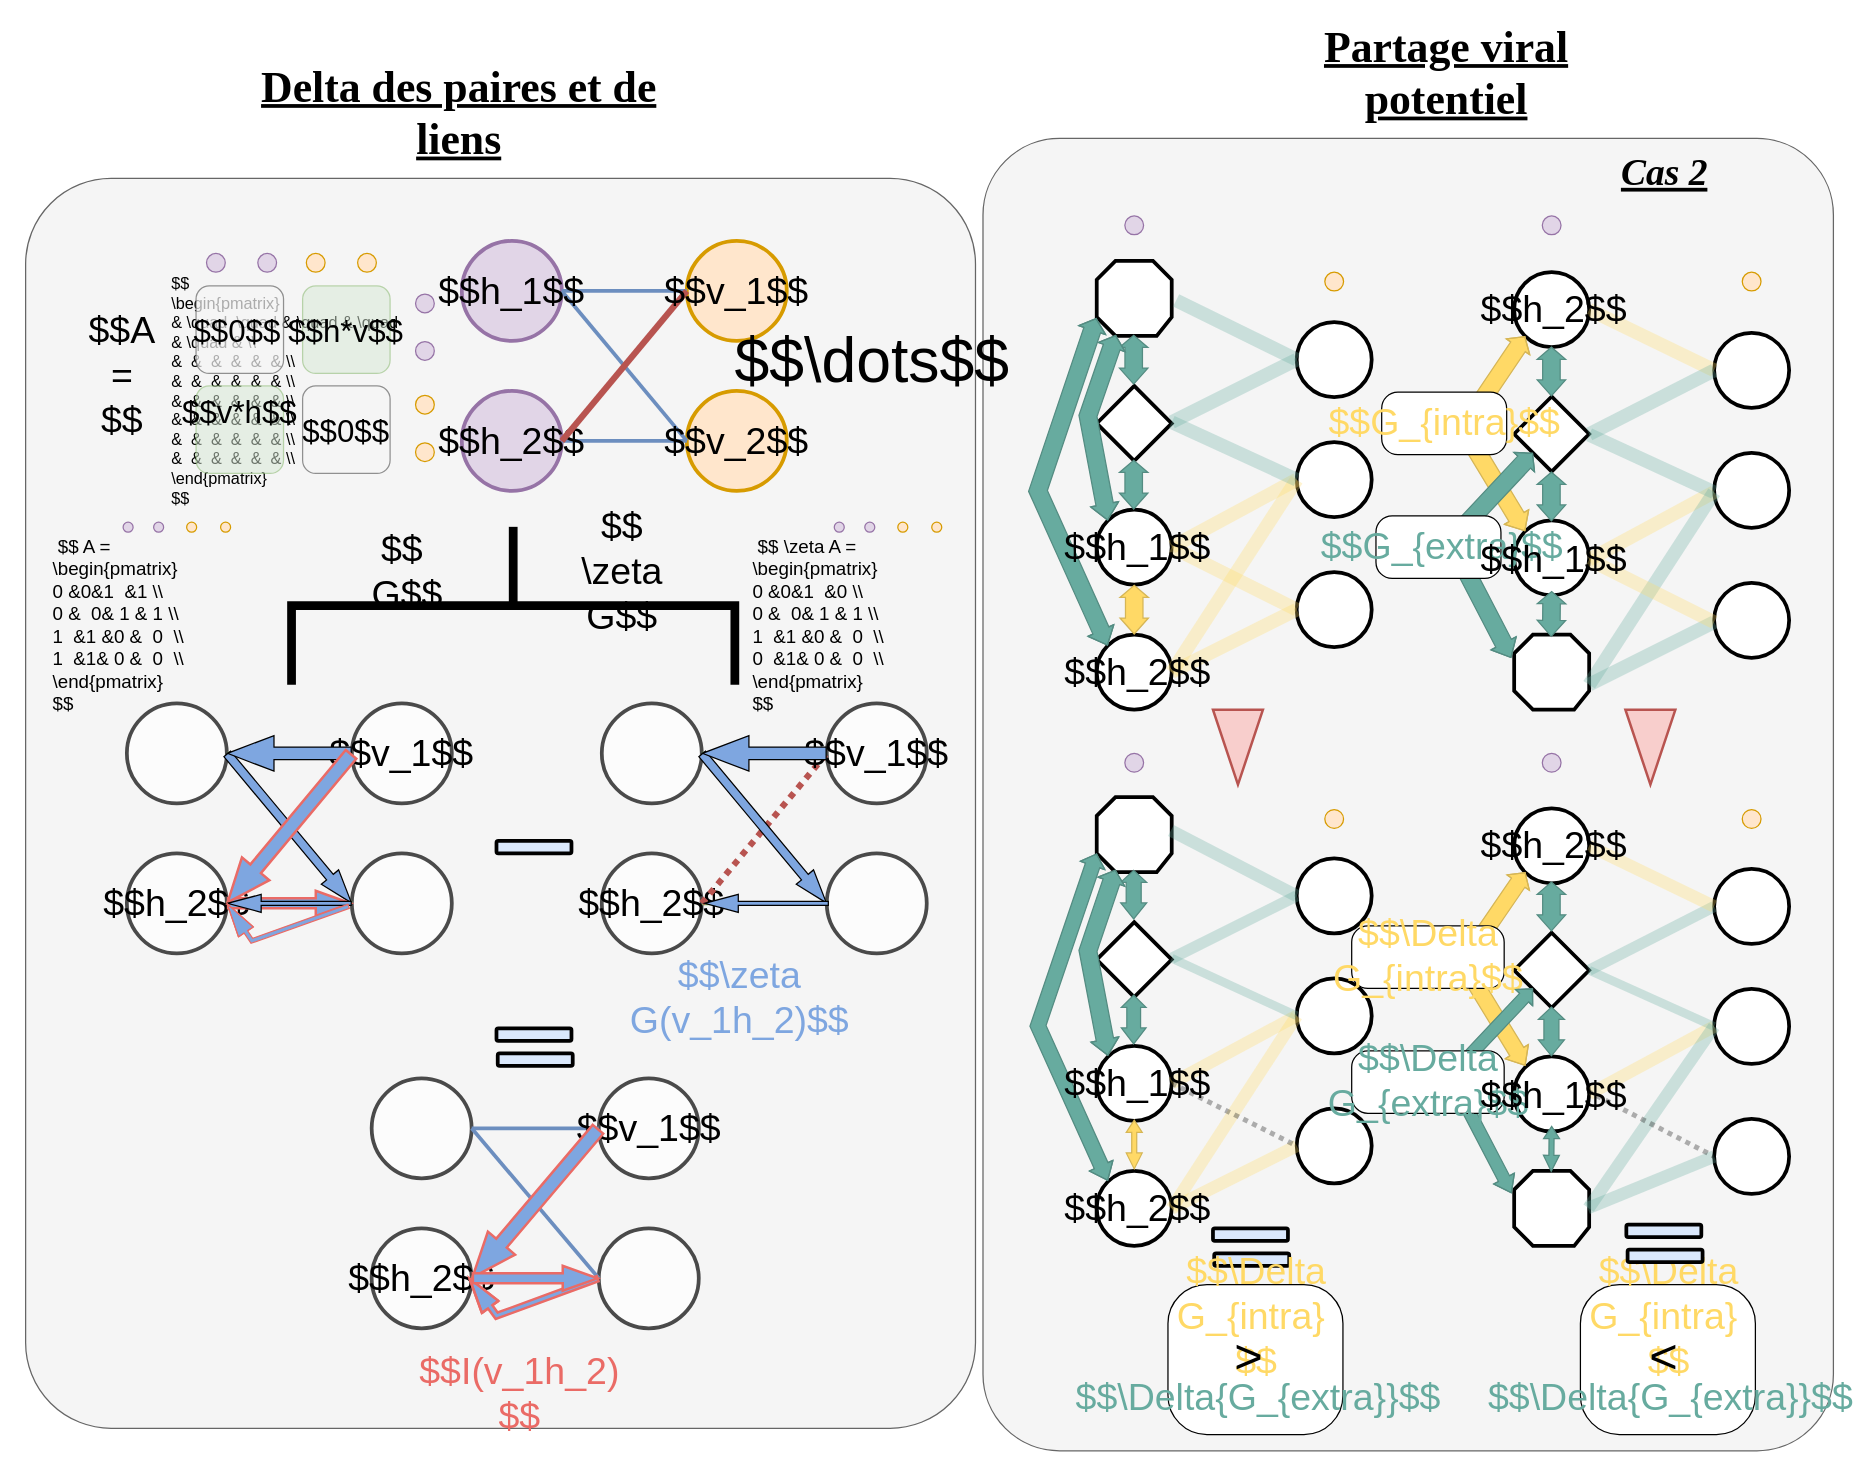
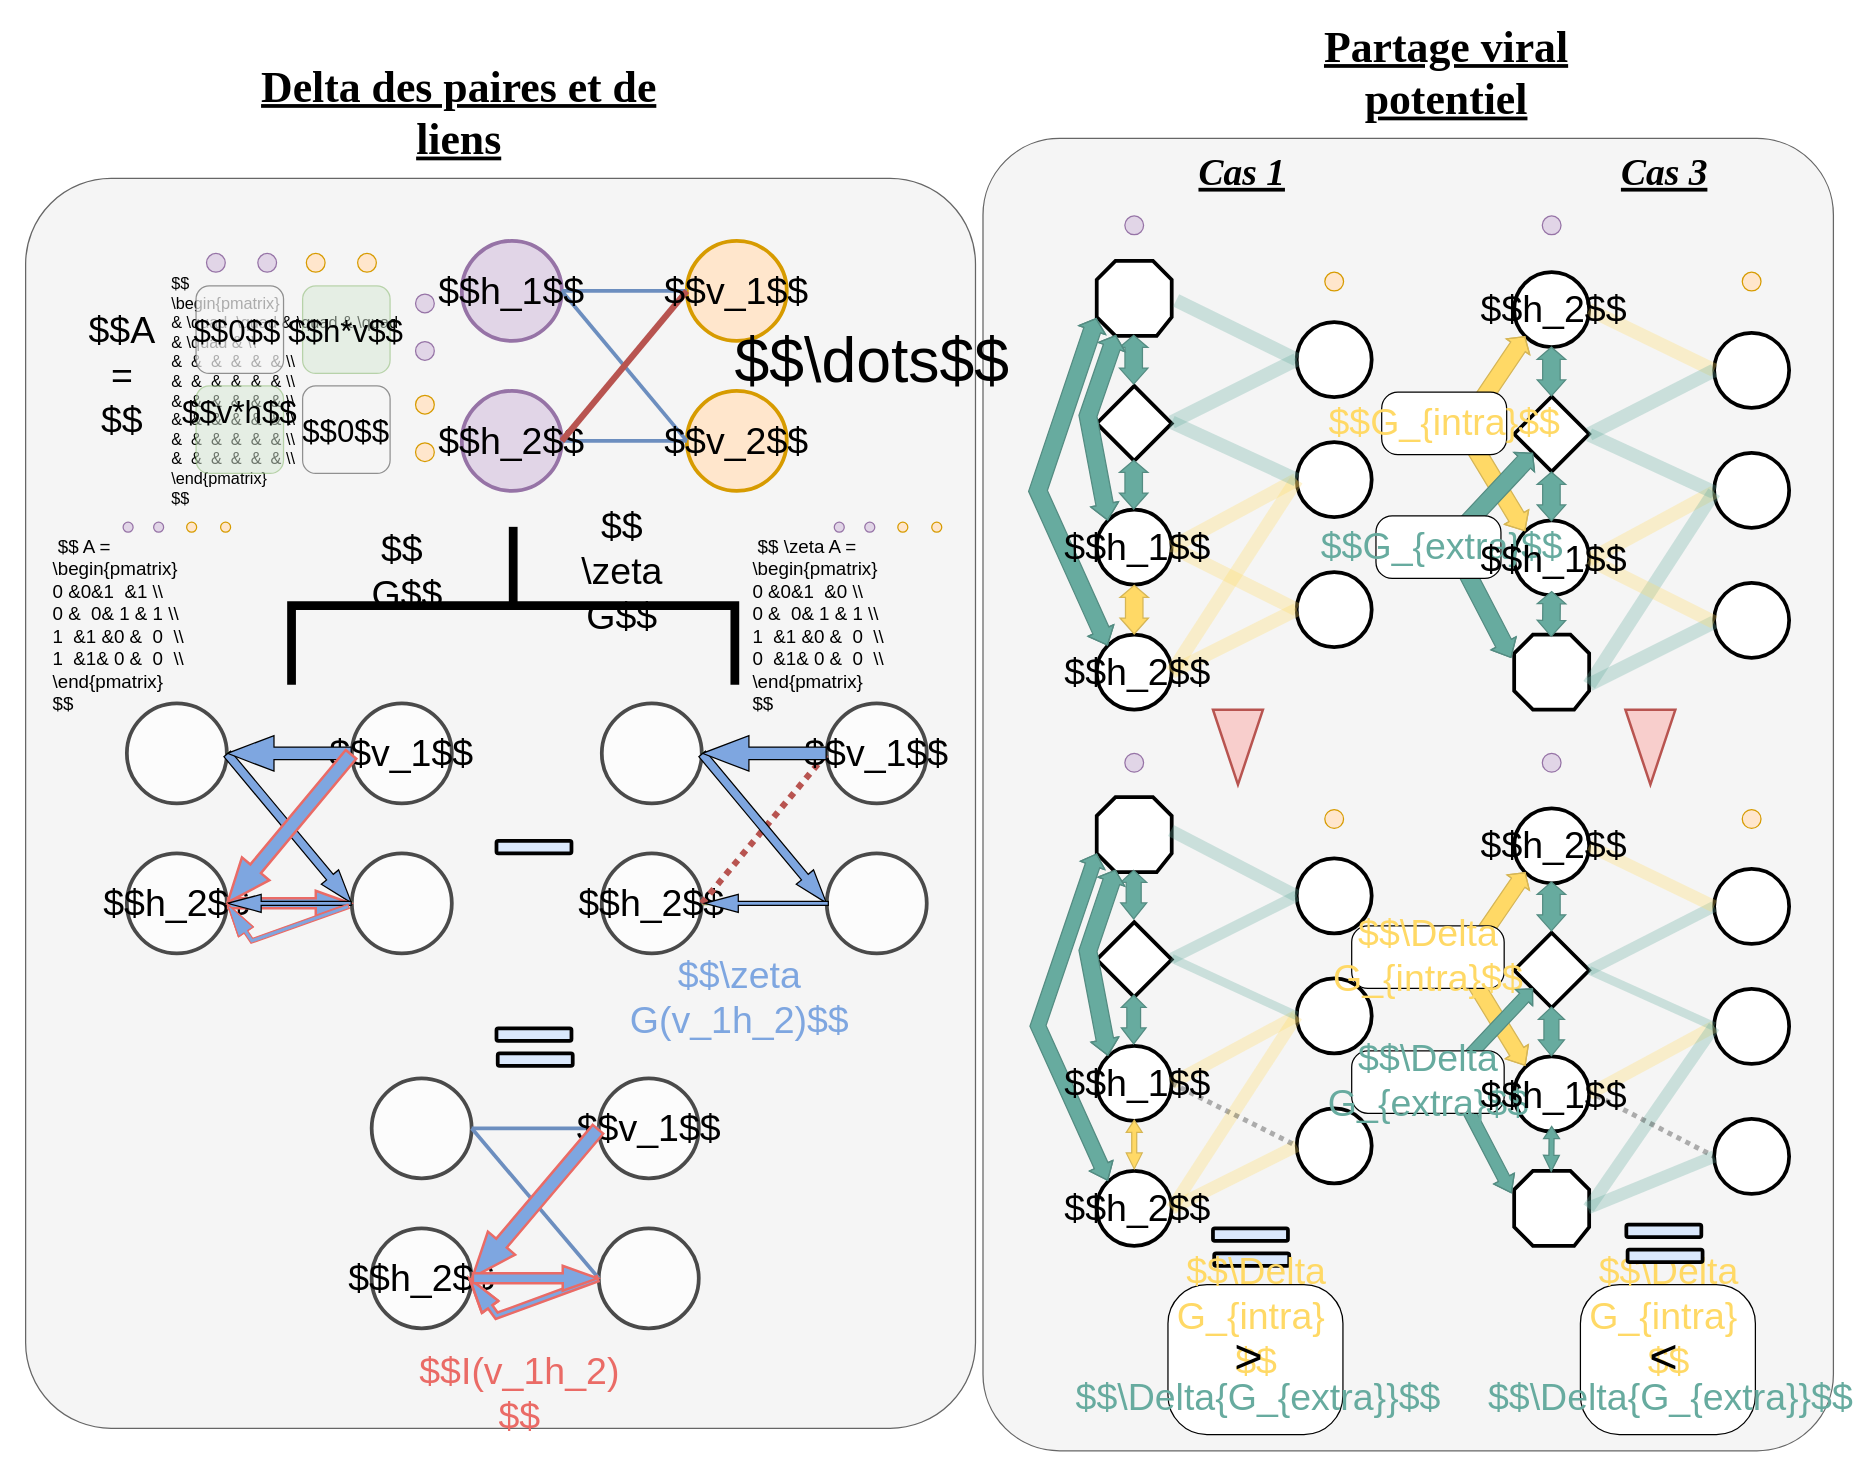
none -> (1242, 172)
(1665, 172) -> (1665, 172)
